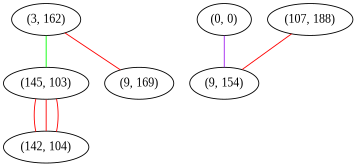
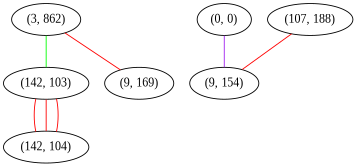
(46, 19) -> (46, 19)
(46, 83) -> (46, 83)
